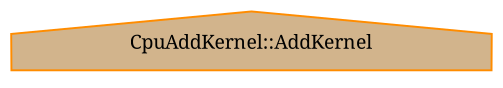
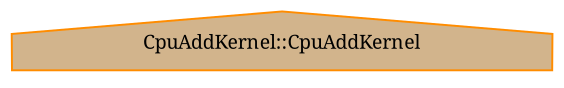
(251, 44) -> (282, 44)
